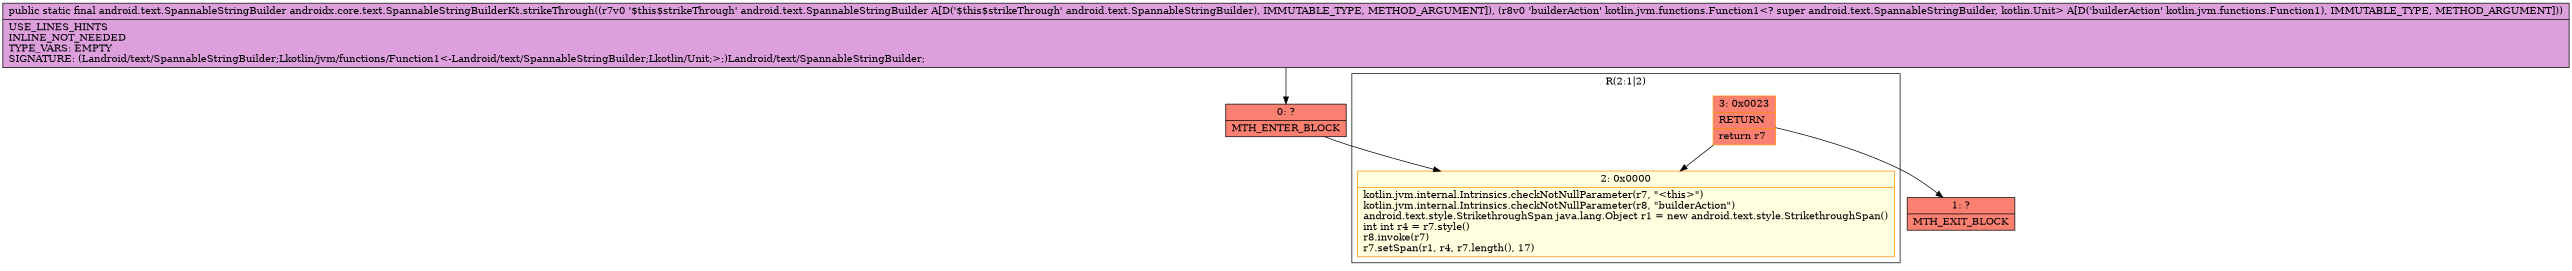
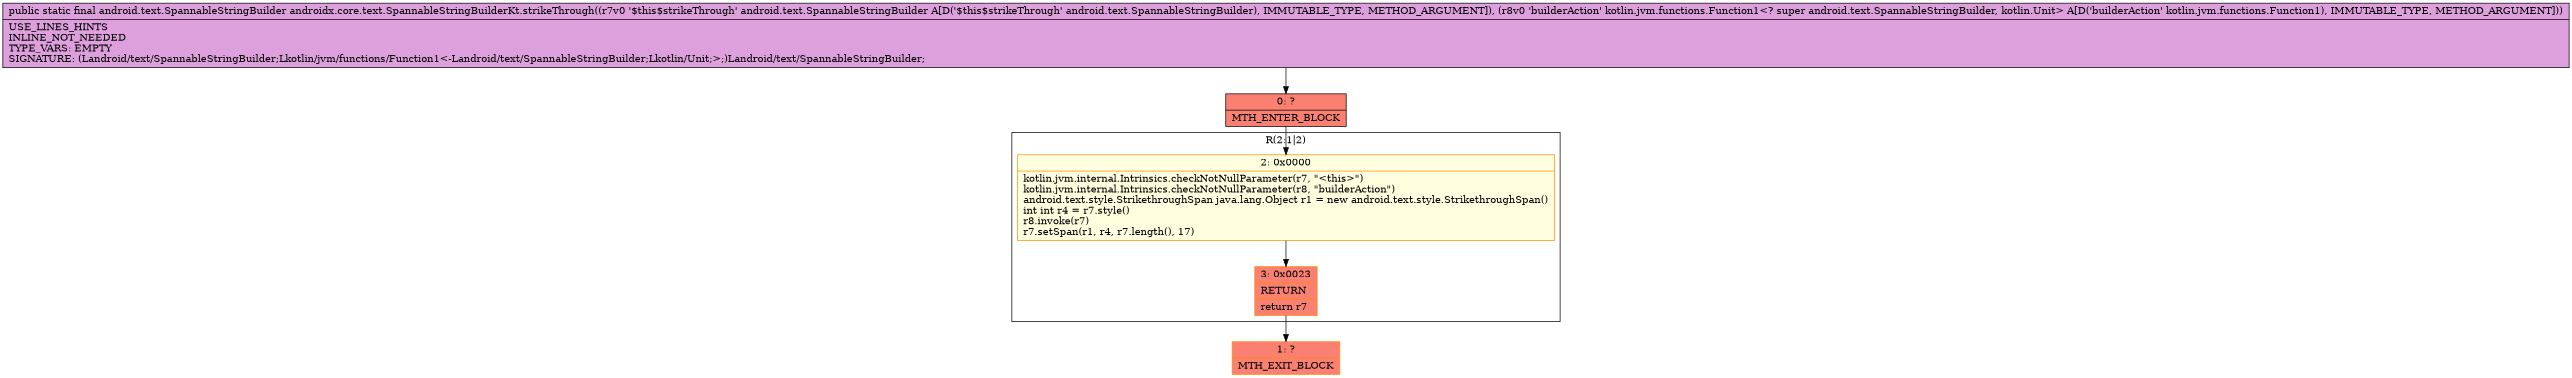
(1700, 156) -> (1286, 250)
(1961, 214) -> (1286, 358)
